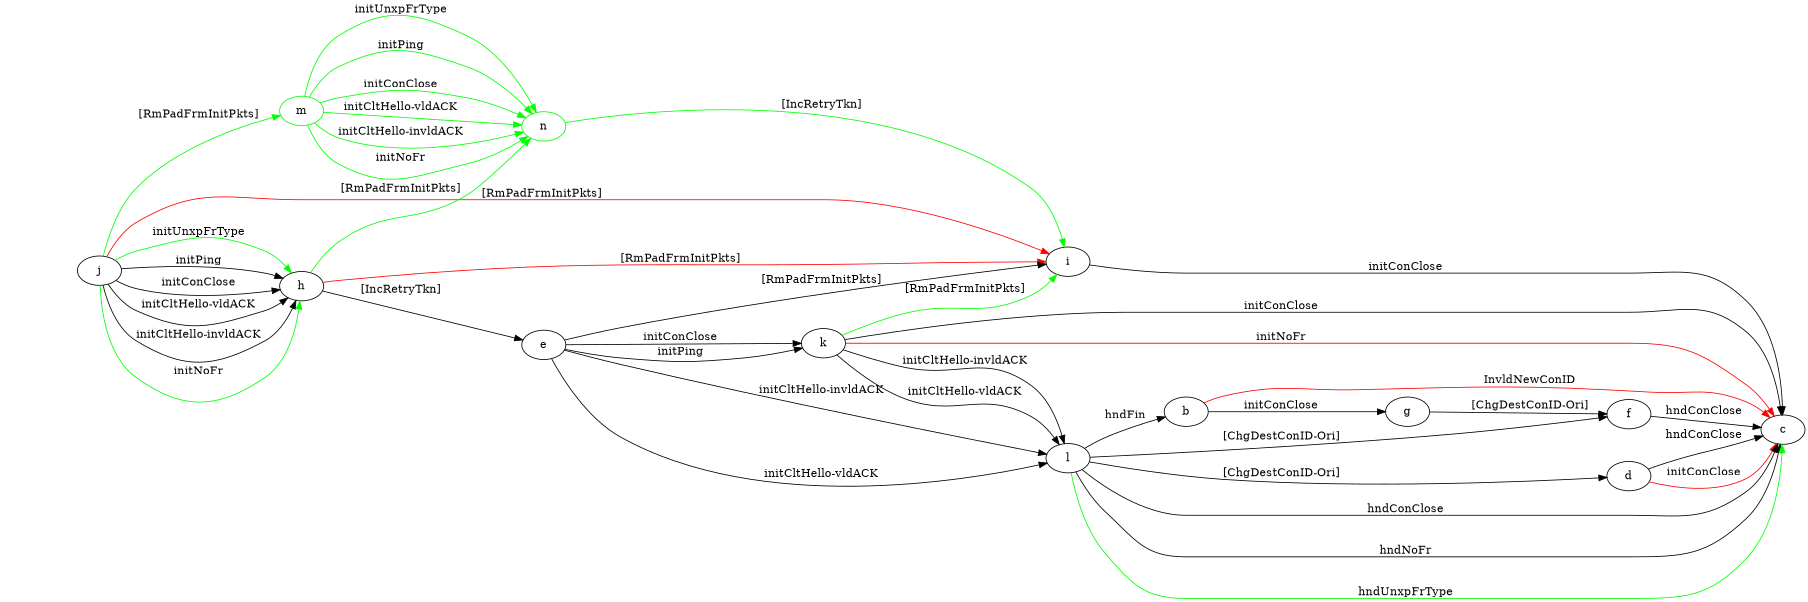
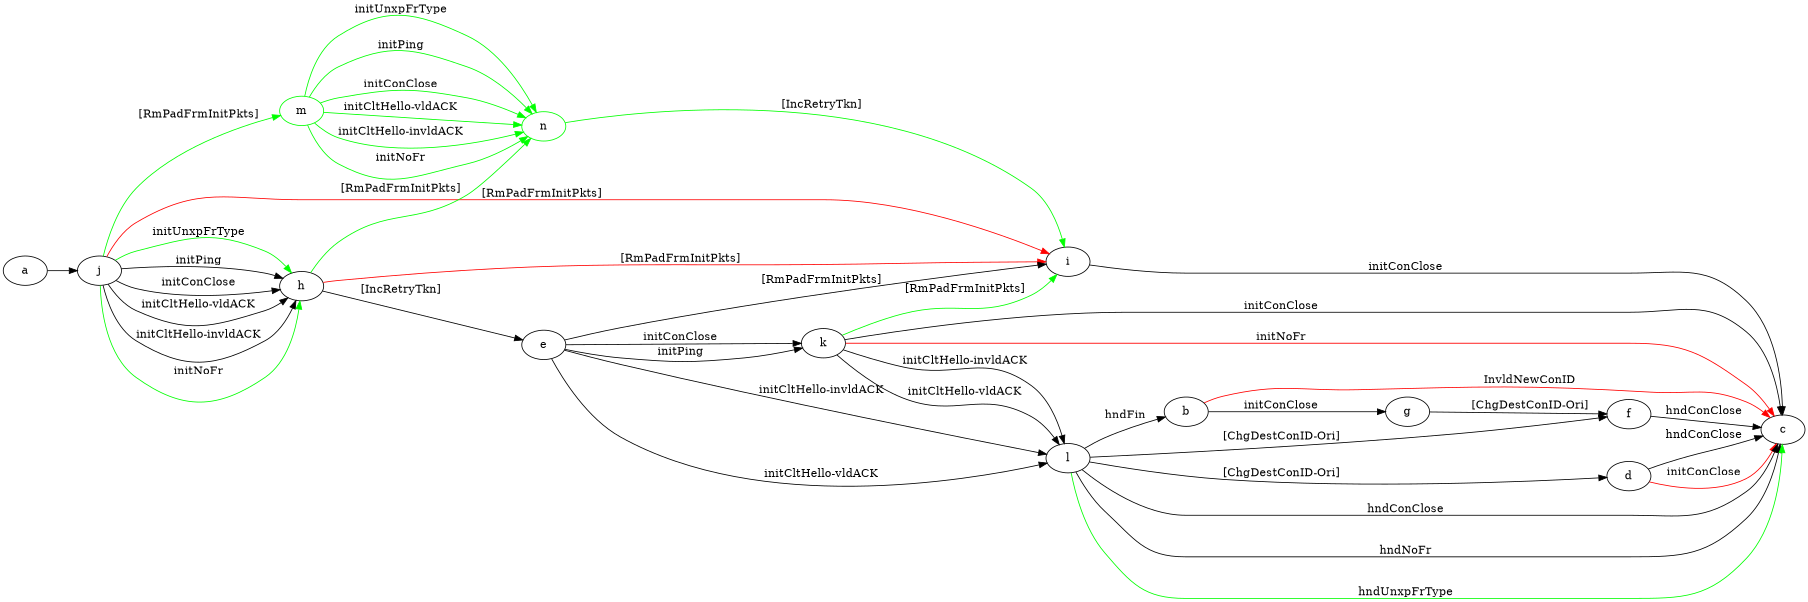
none -> (25, 271)
